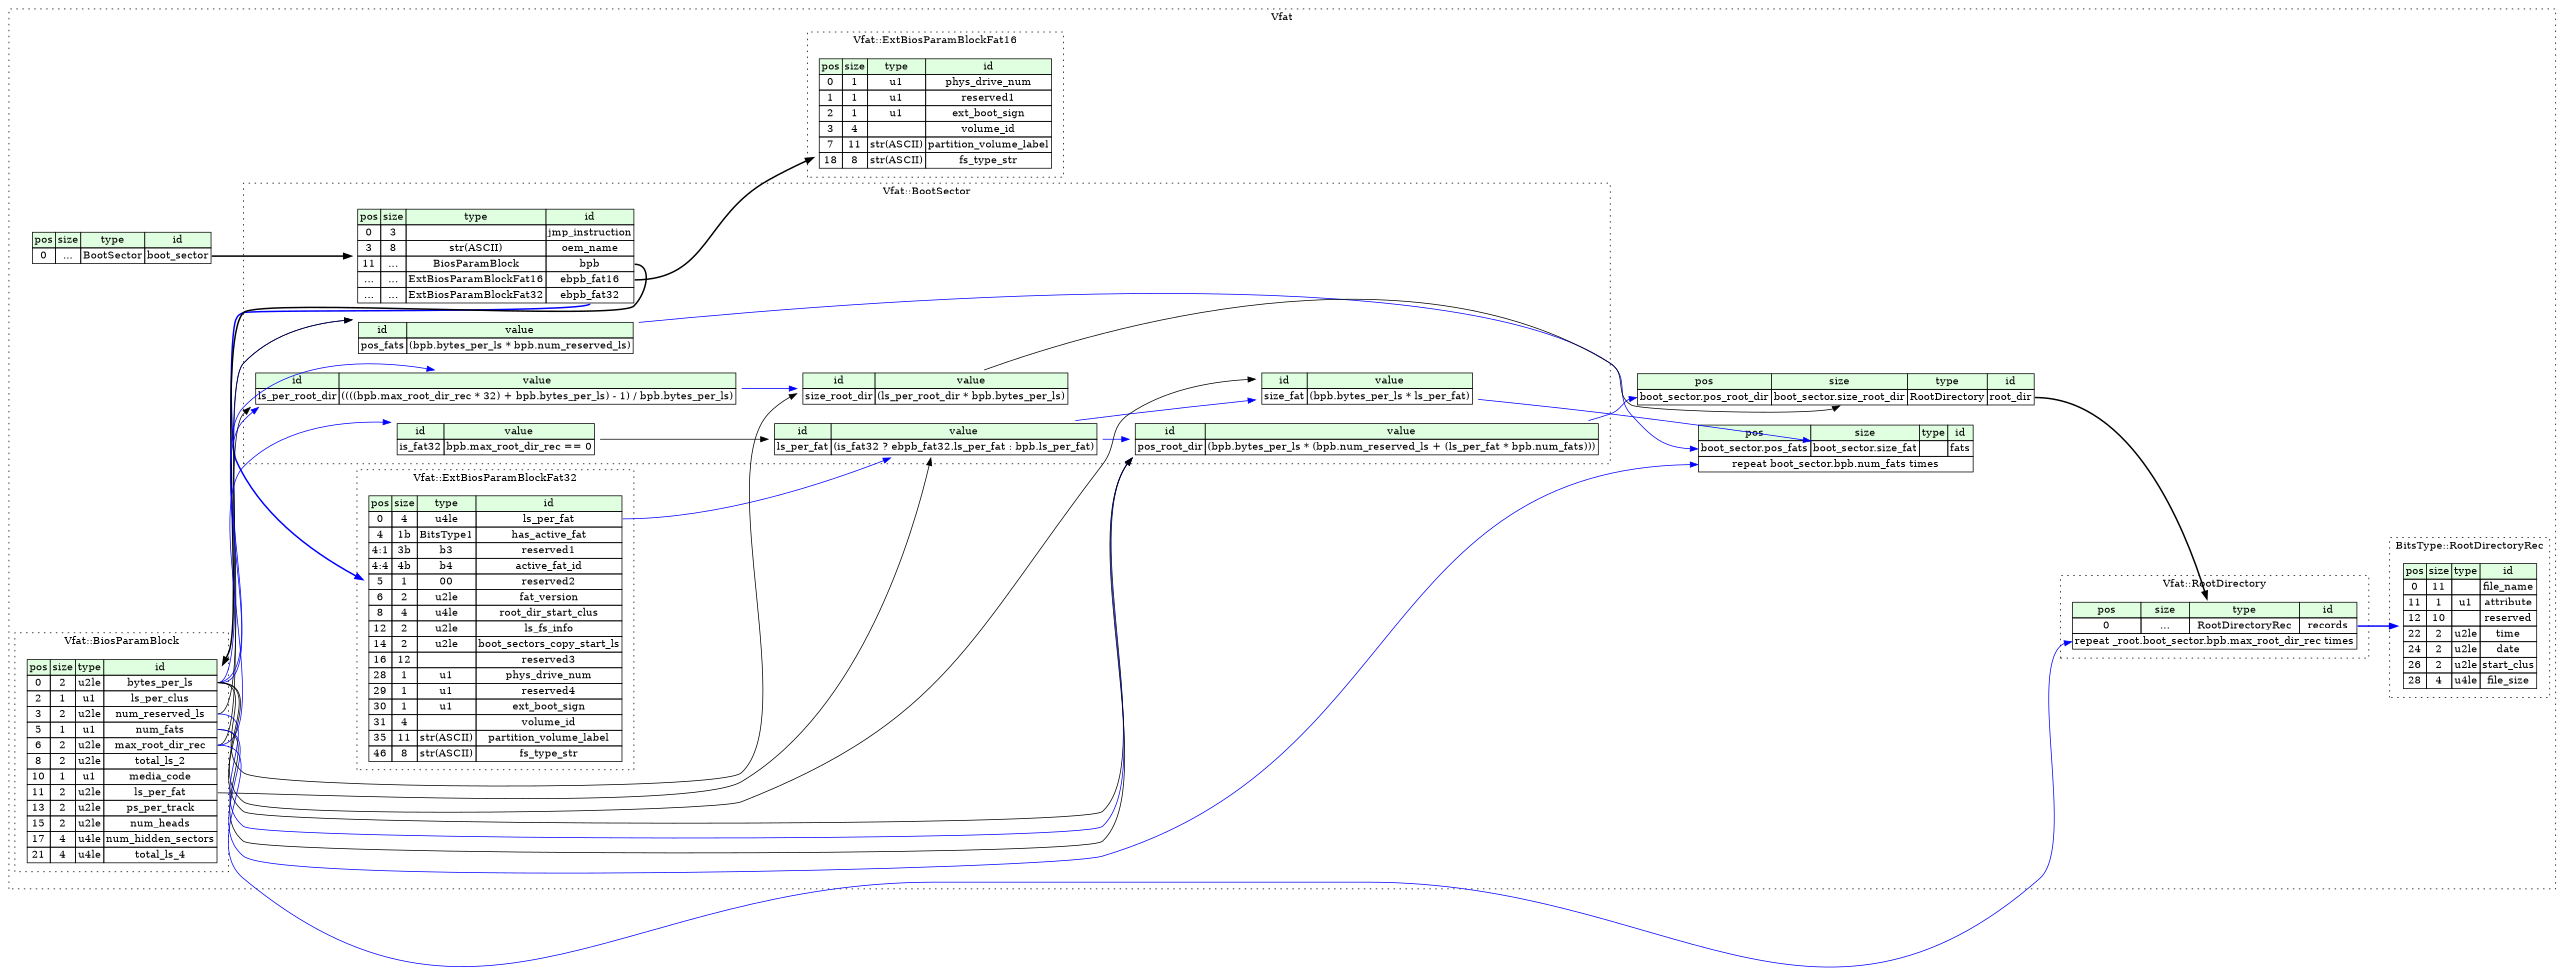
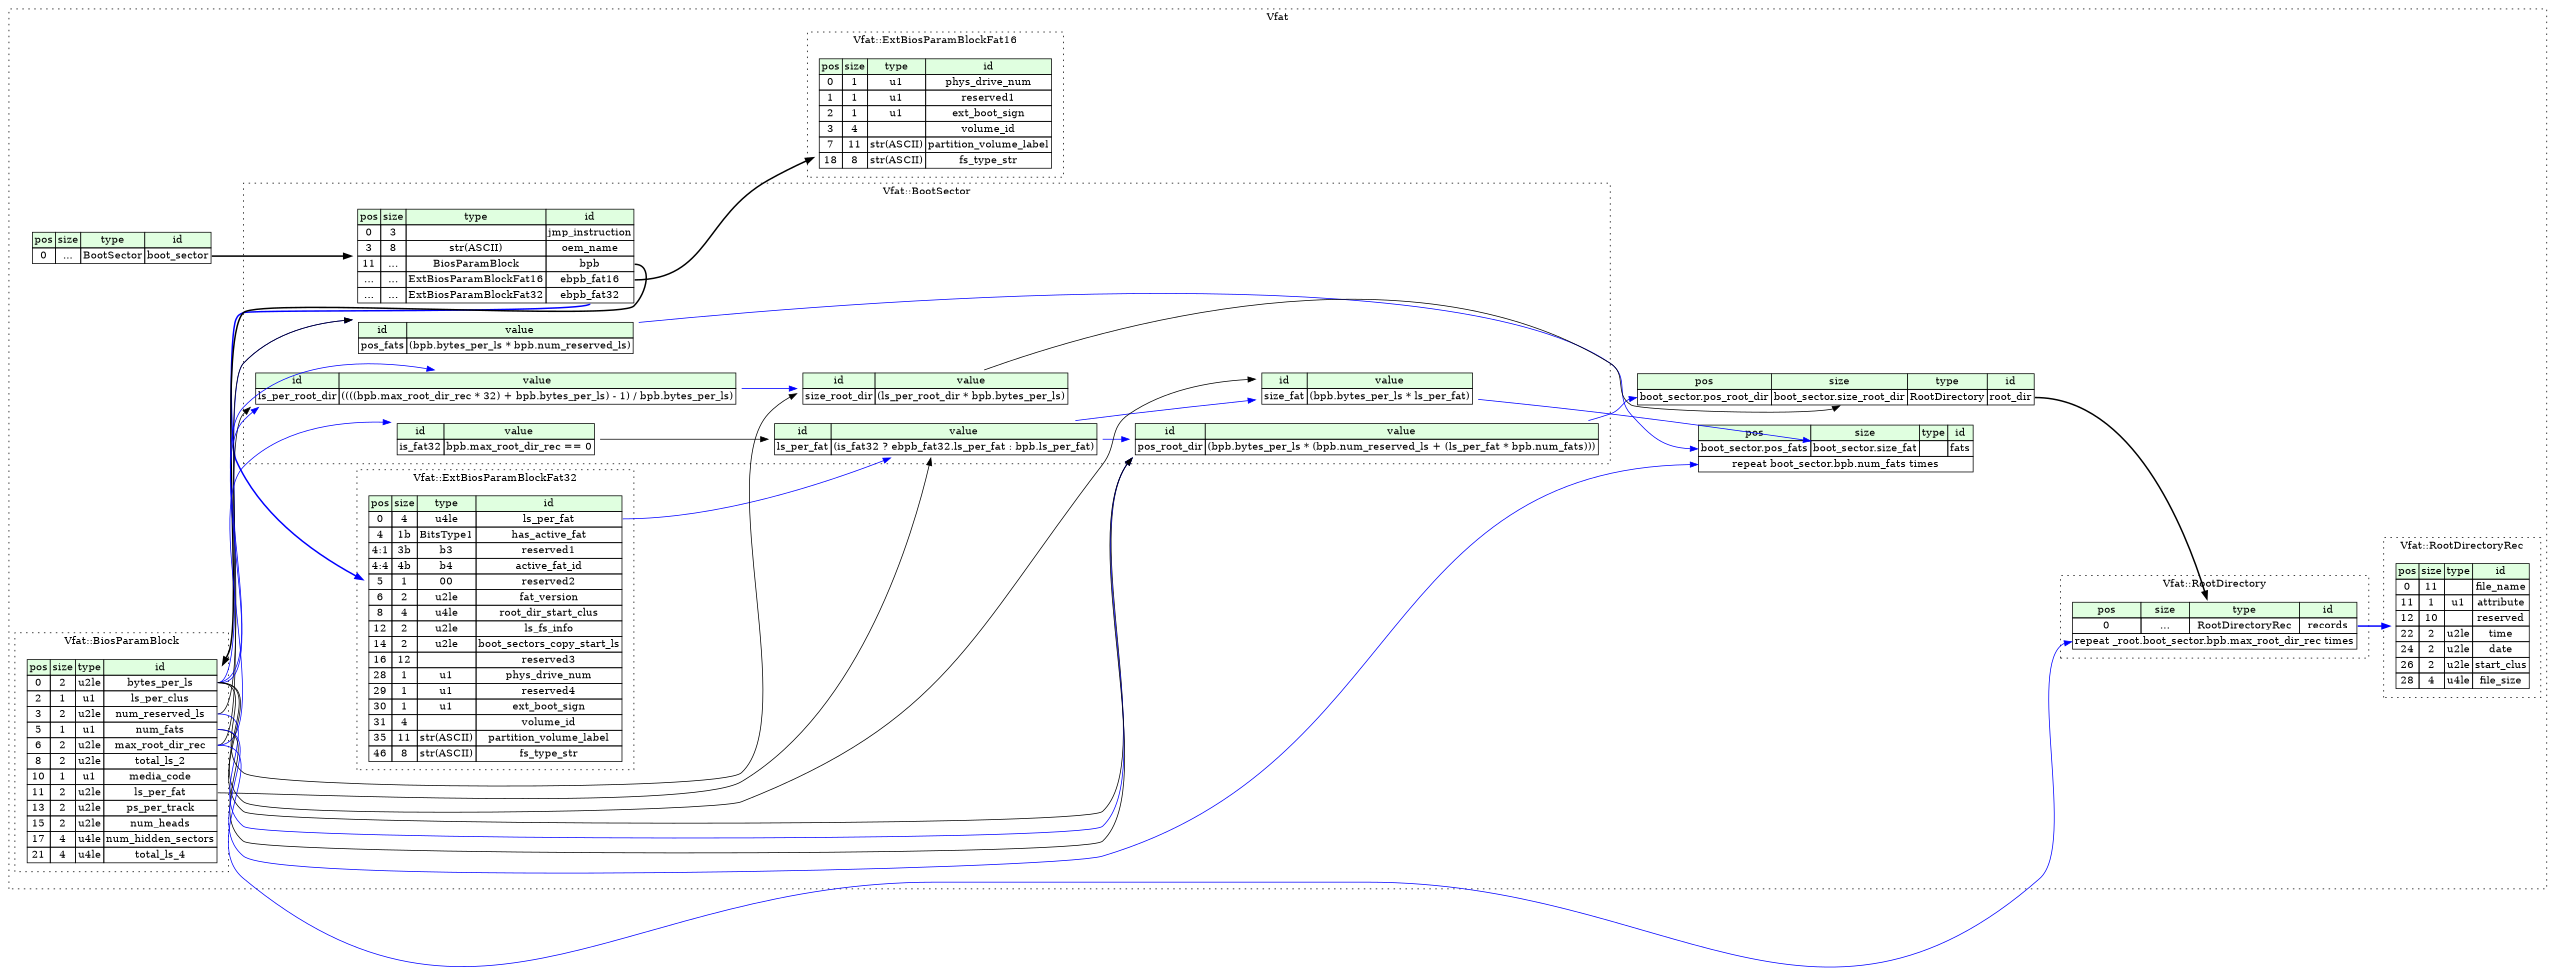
(2470, 546) -> (2462, 546)
